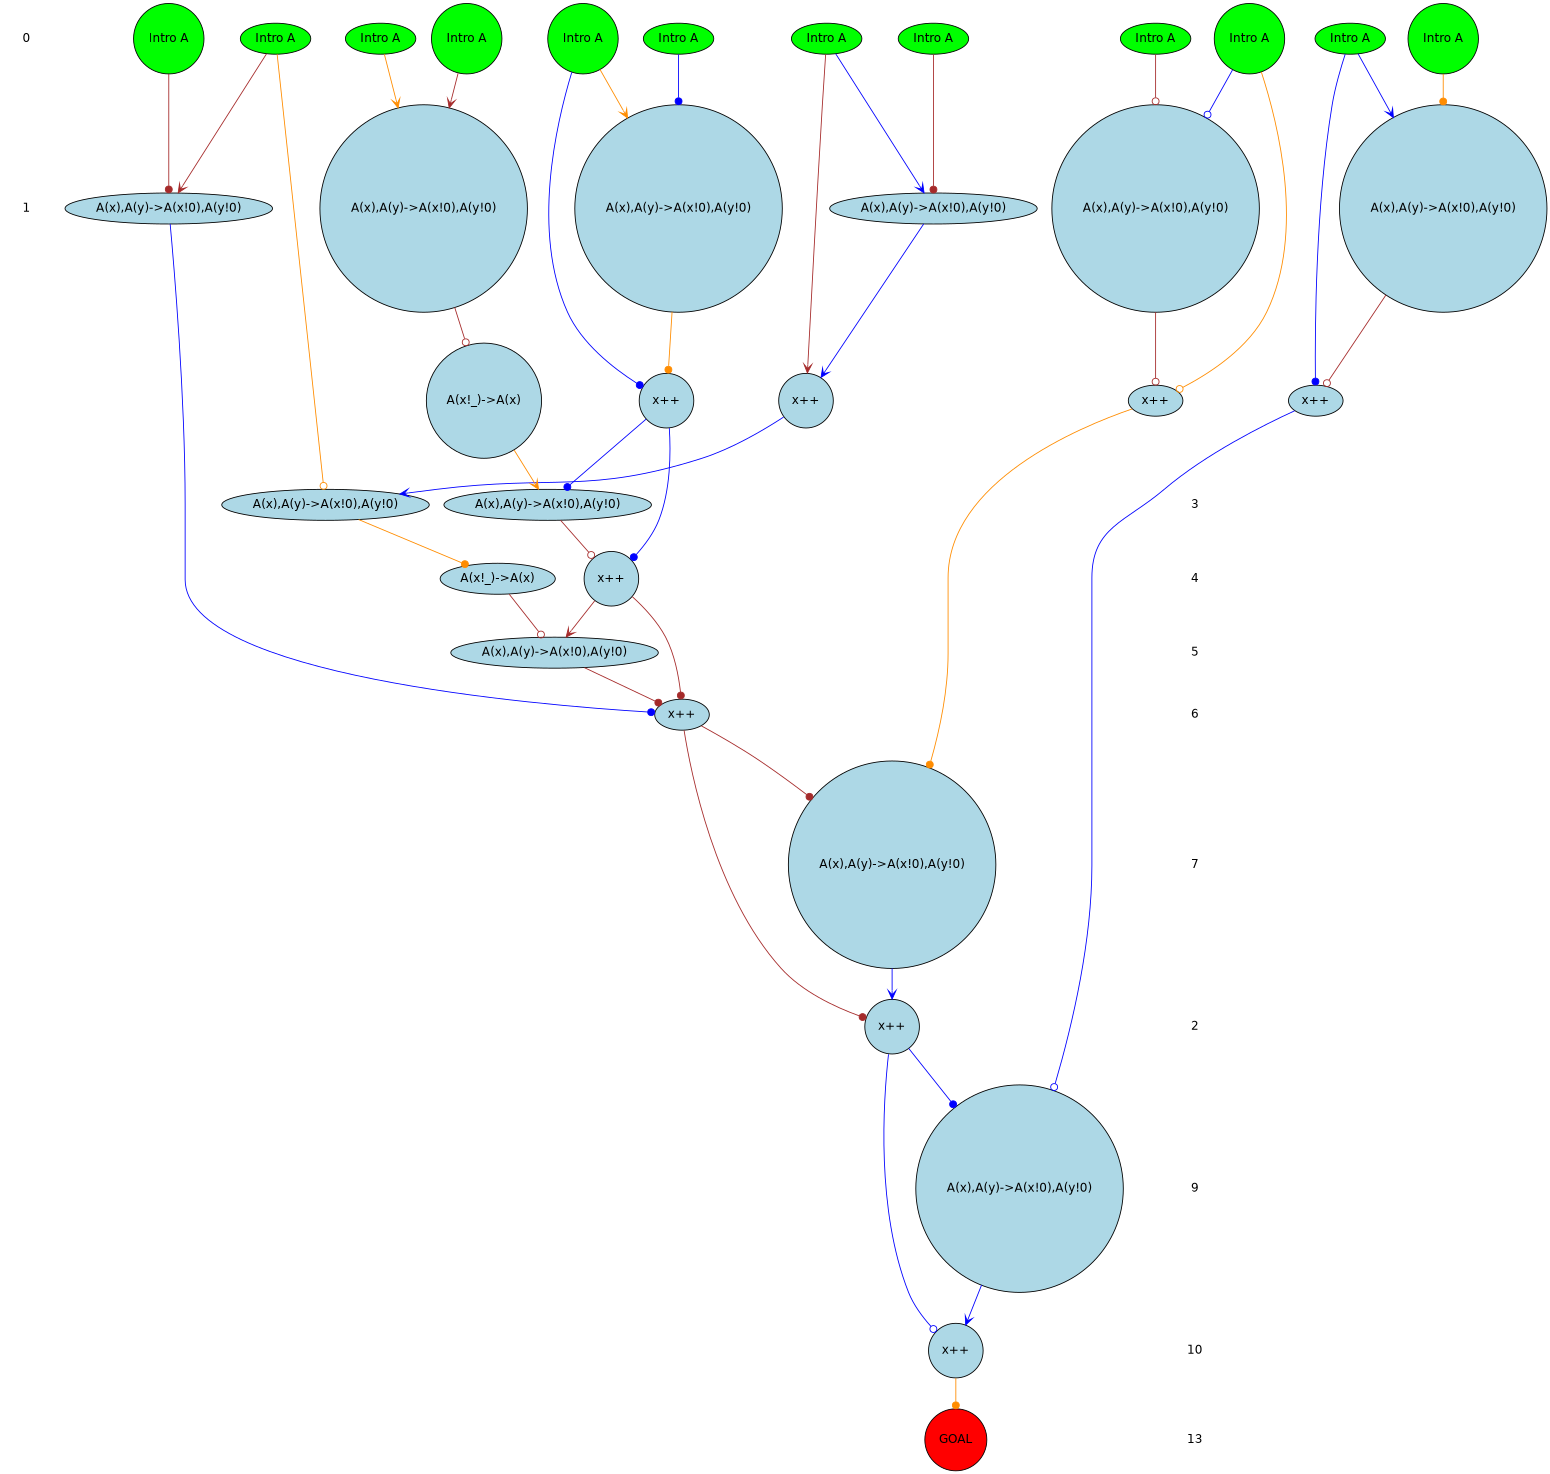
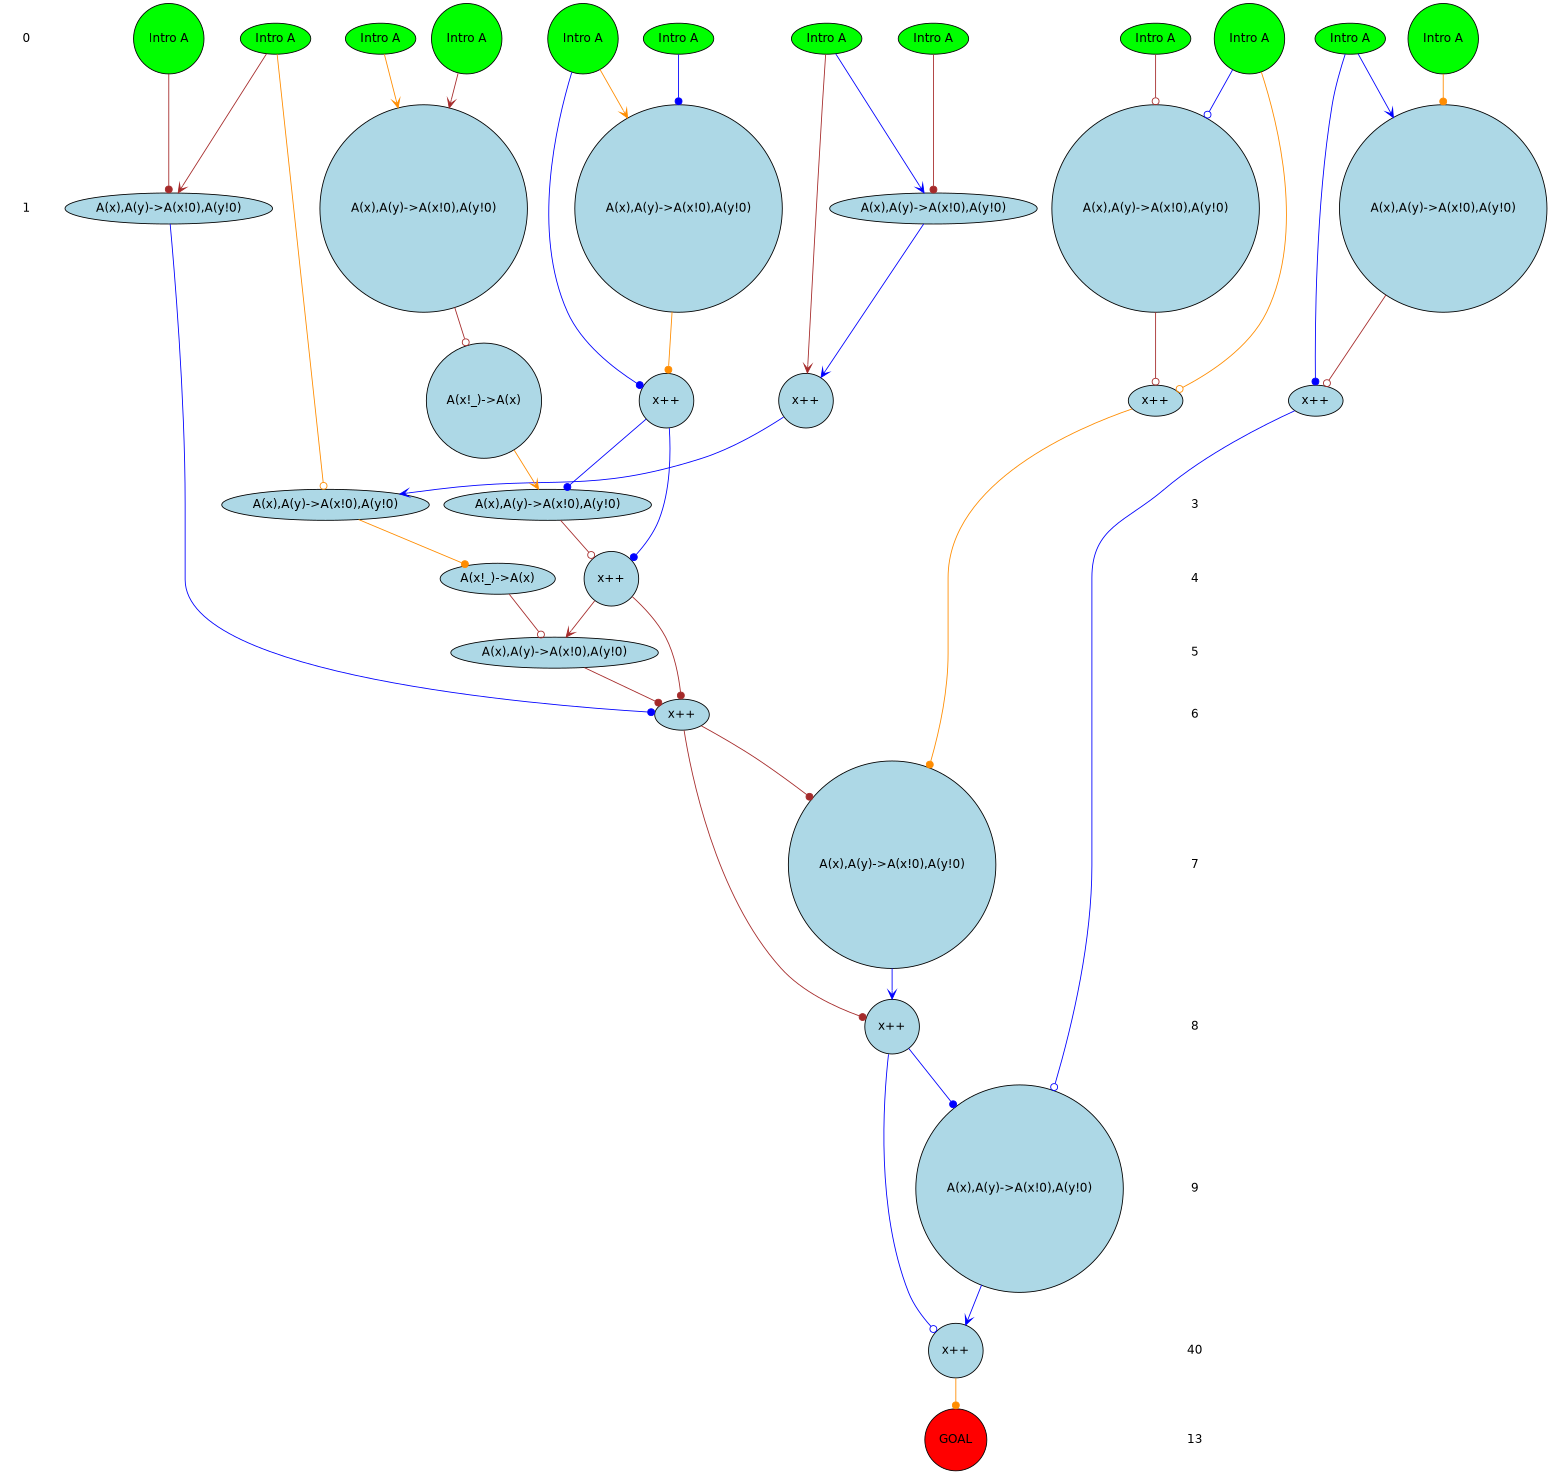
(1195, 1027) -> (1195, 1027)
(1195, 1351) -> (1195, 1351)
